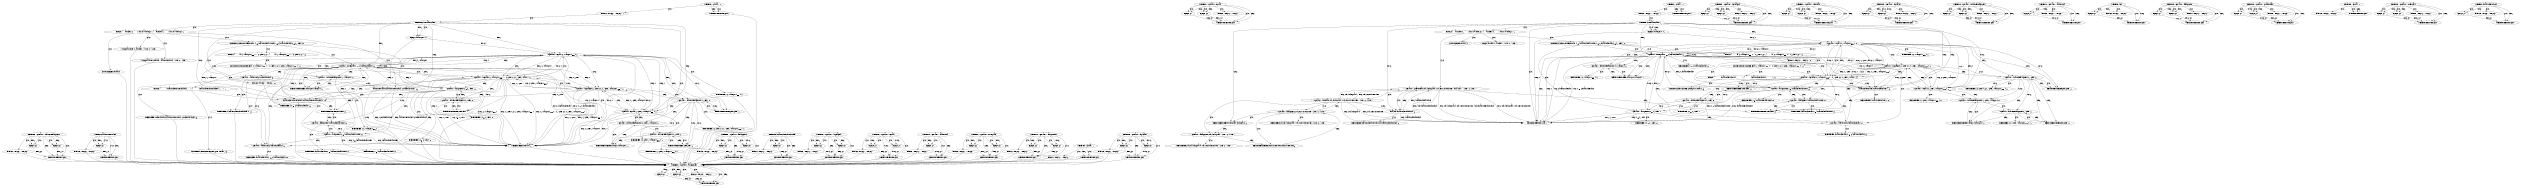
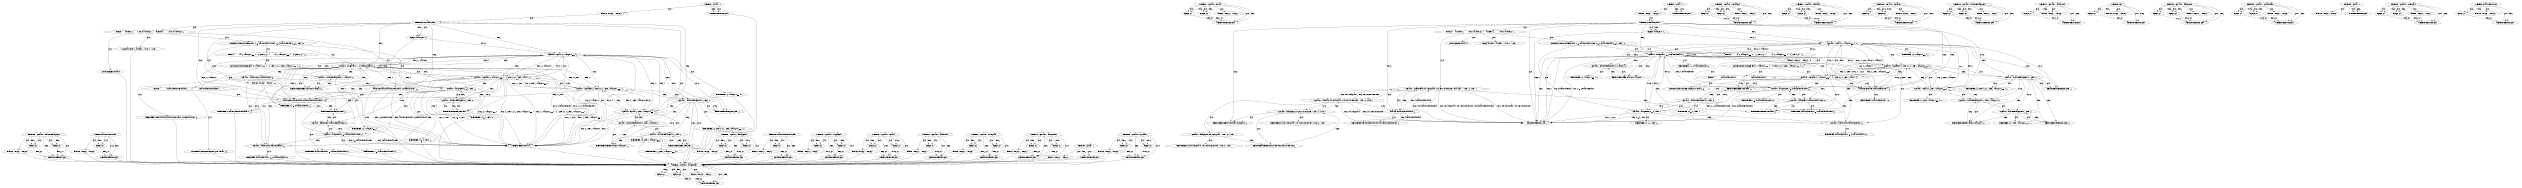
(164, 60) -> none
(369, 83) -> (369, 83)
(242, 94) -> (266, 103)
(1221, 129) -> none
